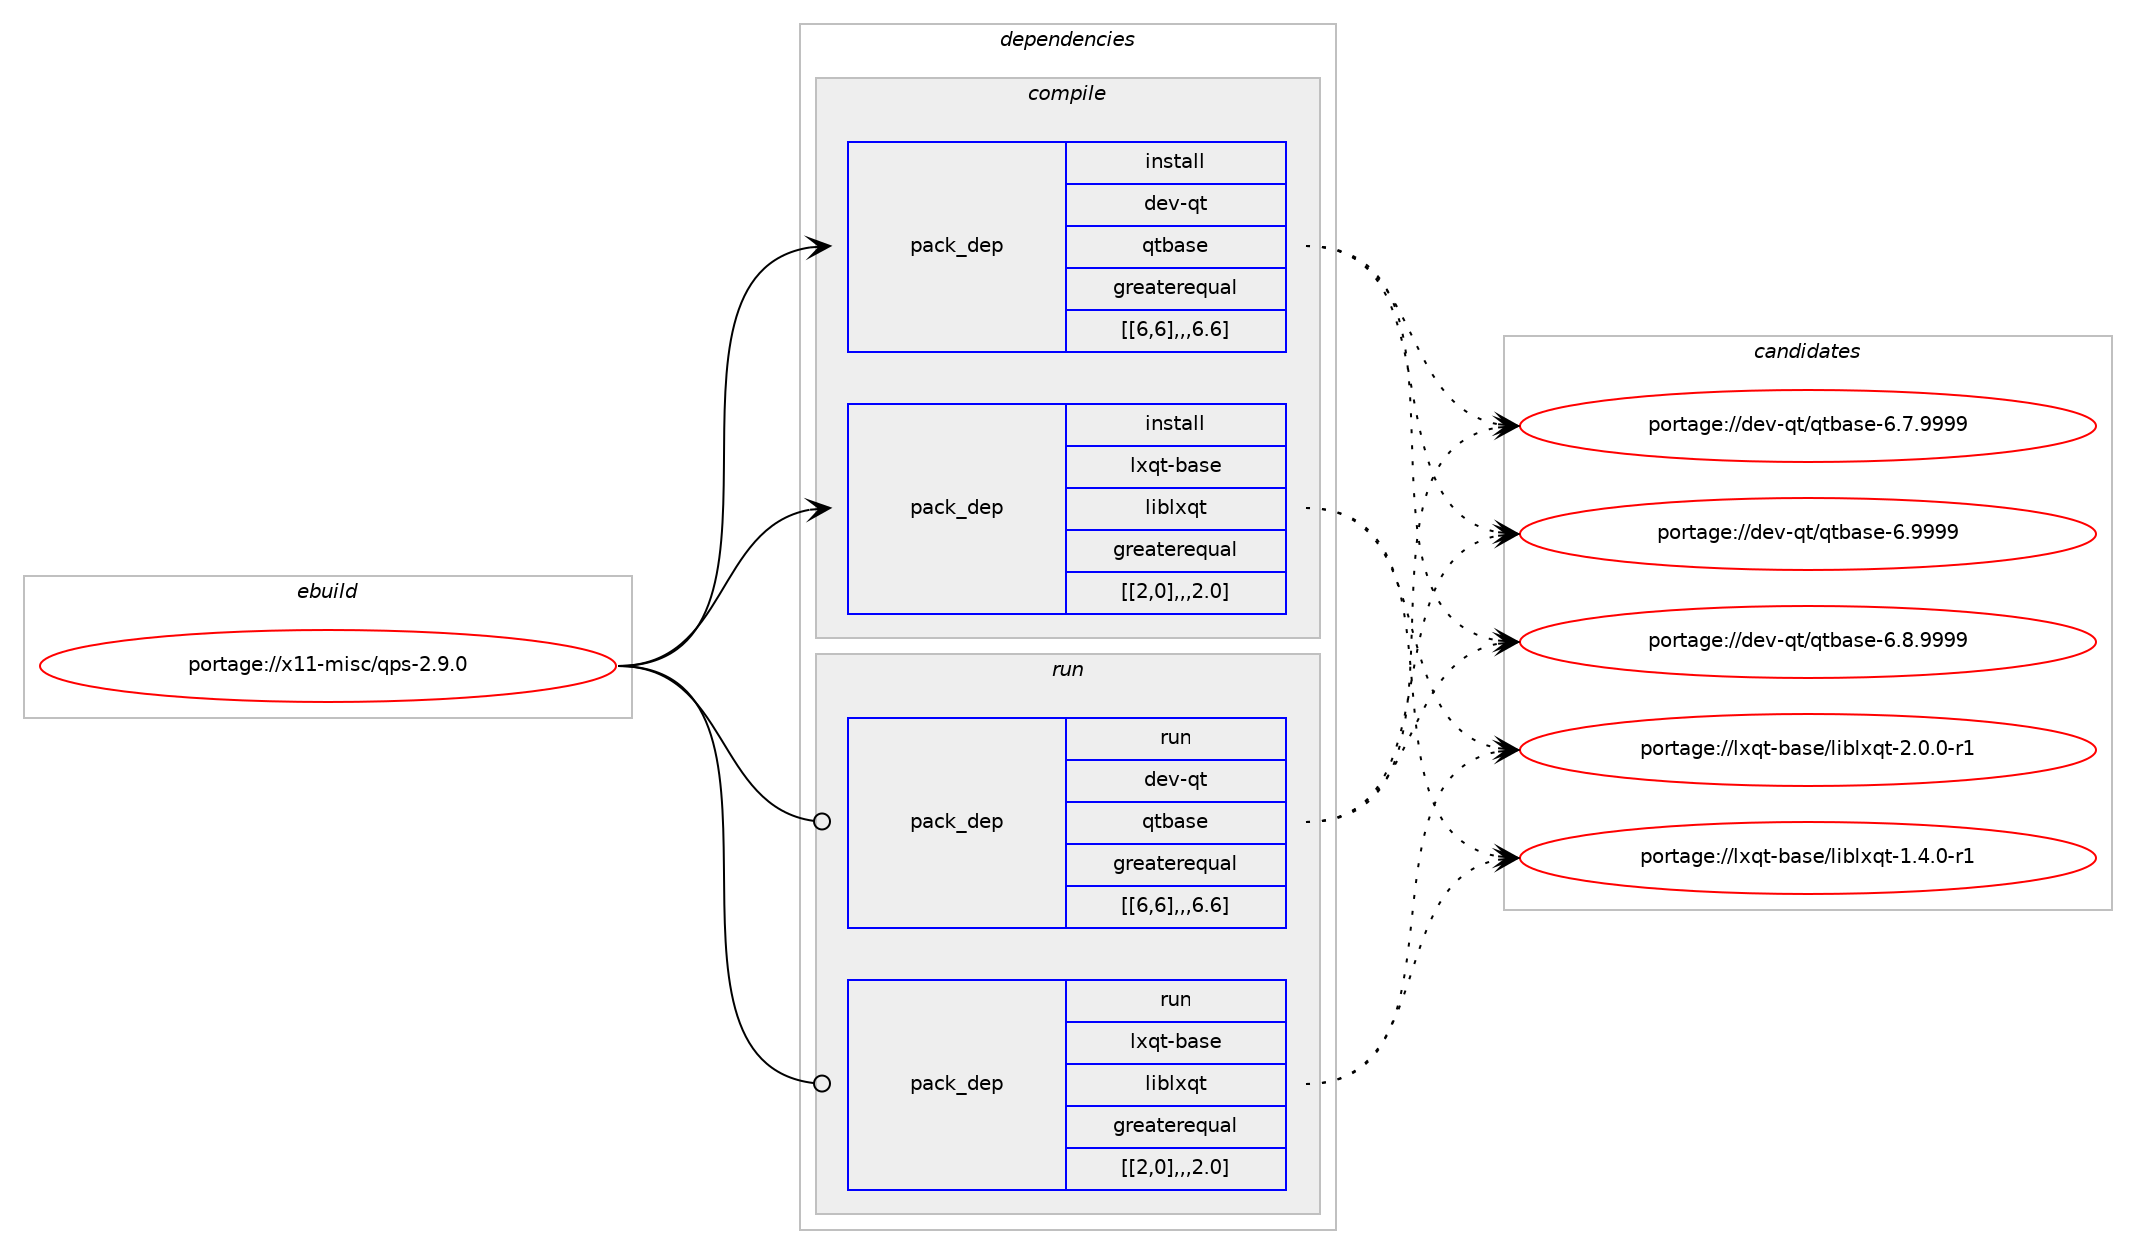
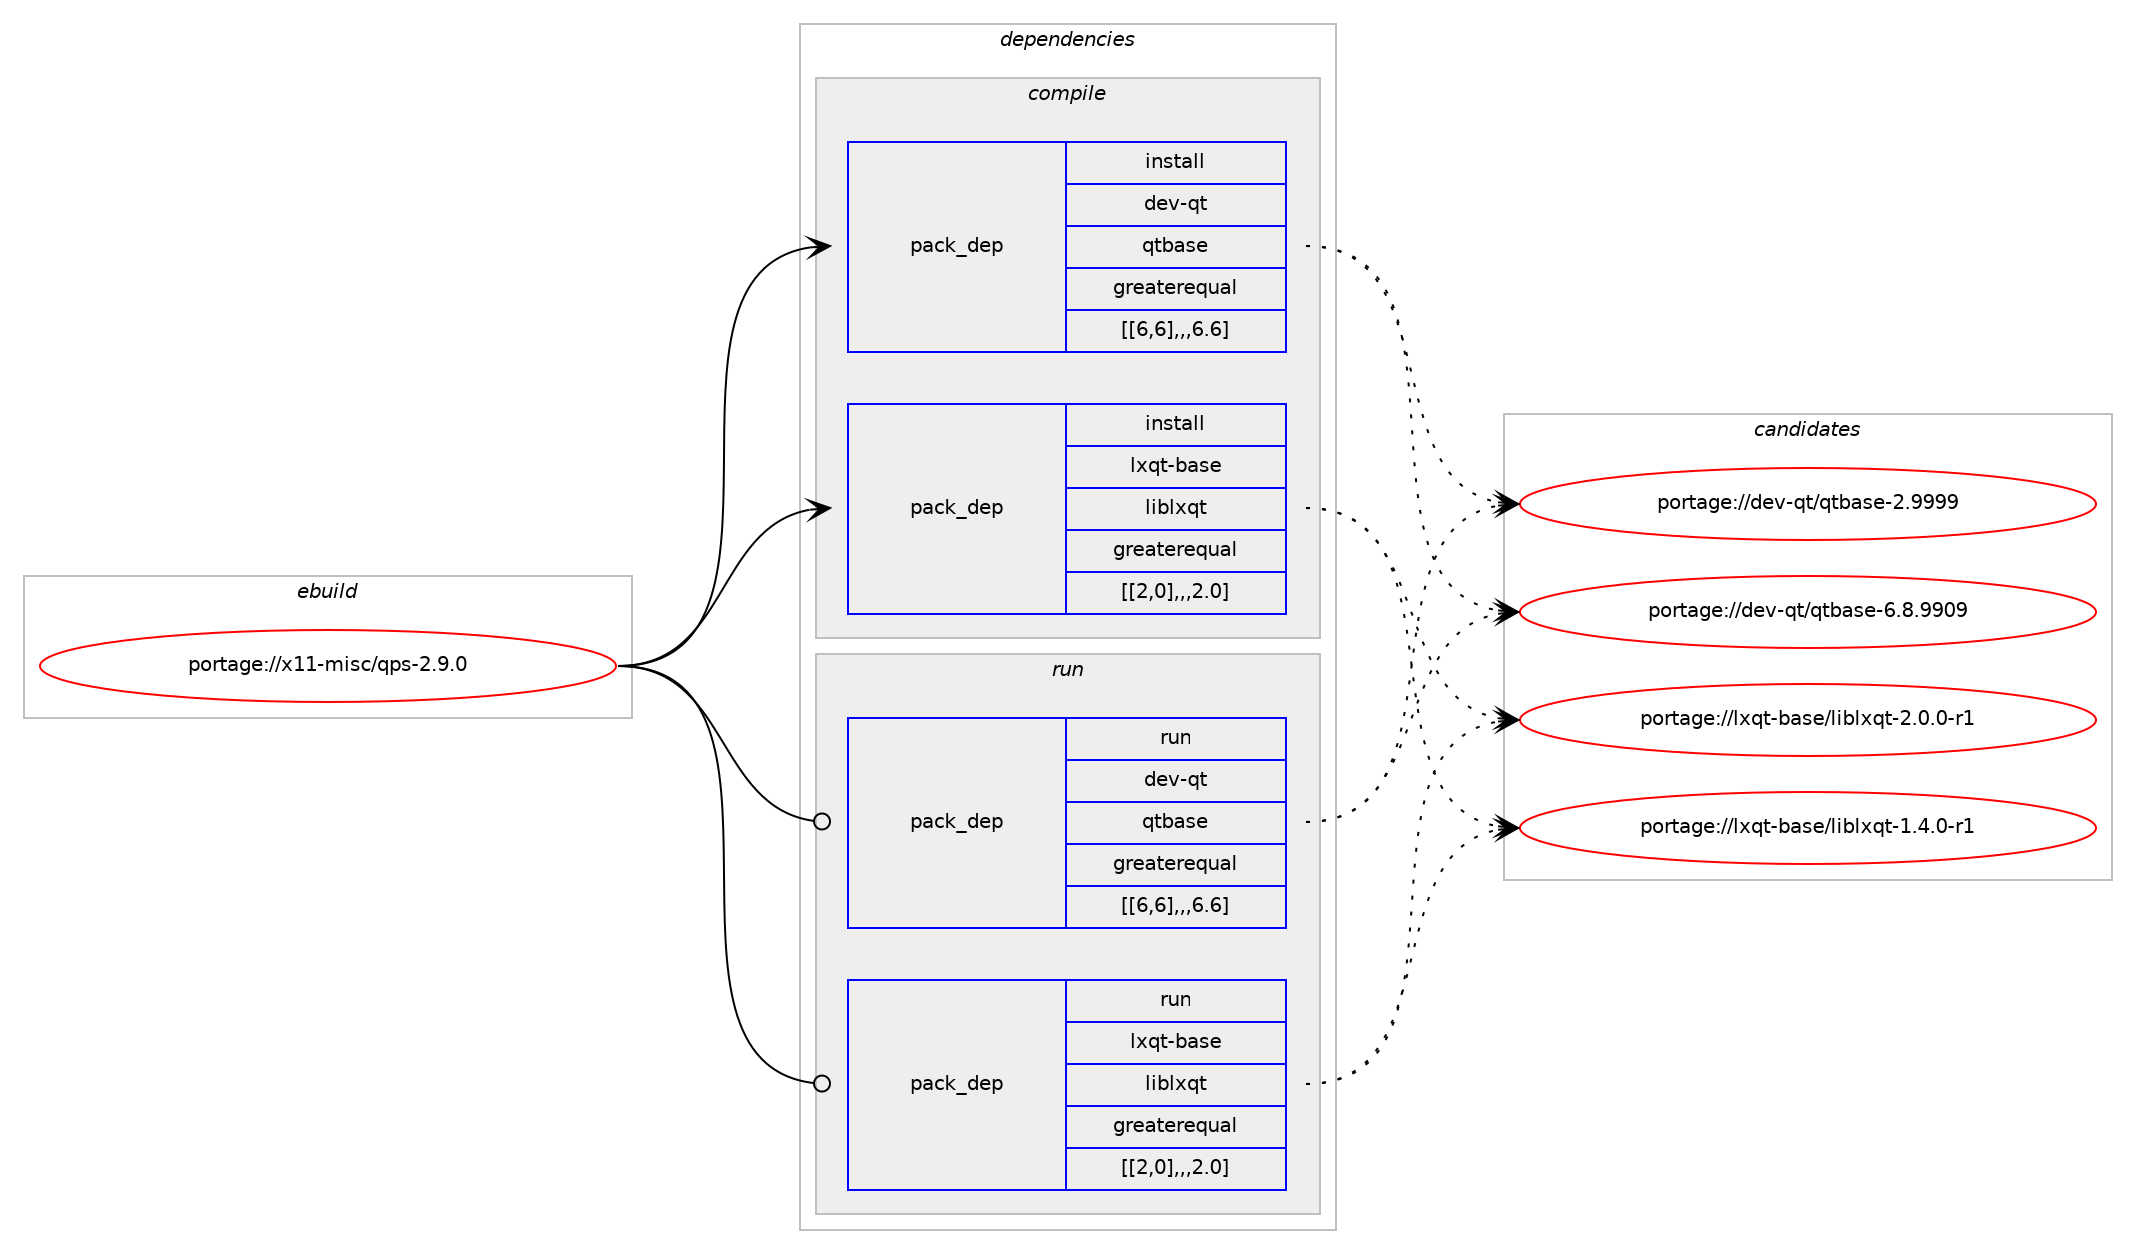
(1808, 426) -> none
(1808, 534) -> (1808, 504)
(1808, 642) -> (1808, 612)
